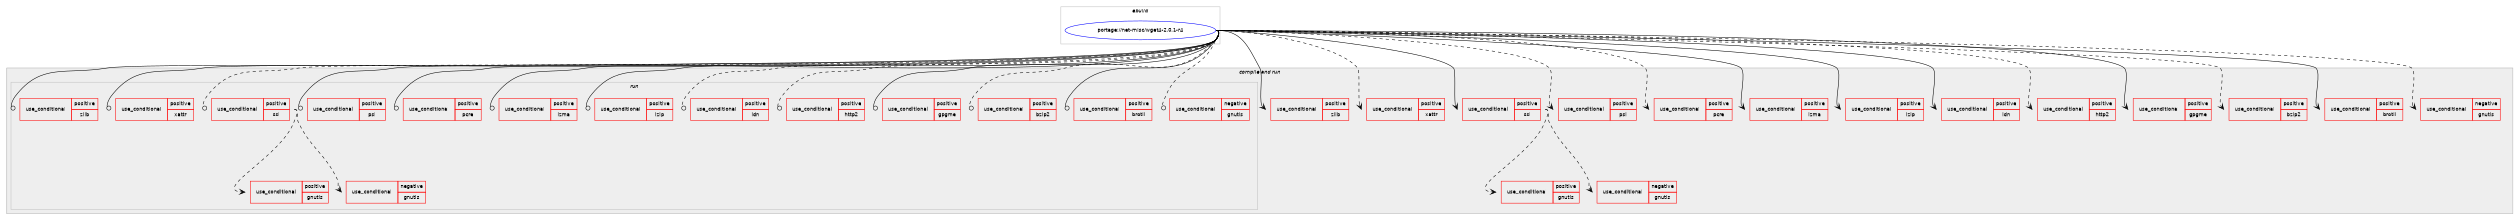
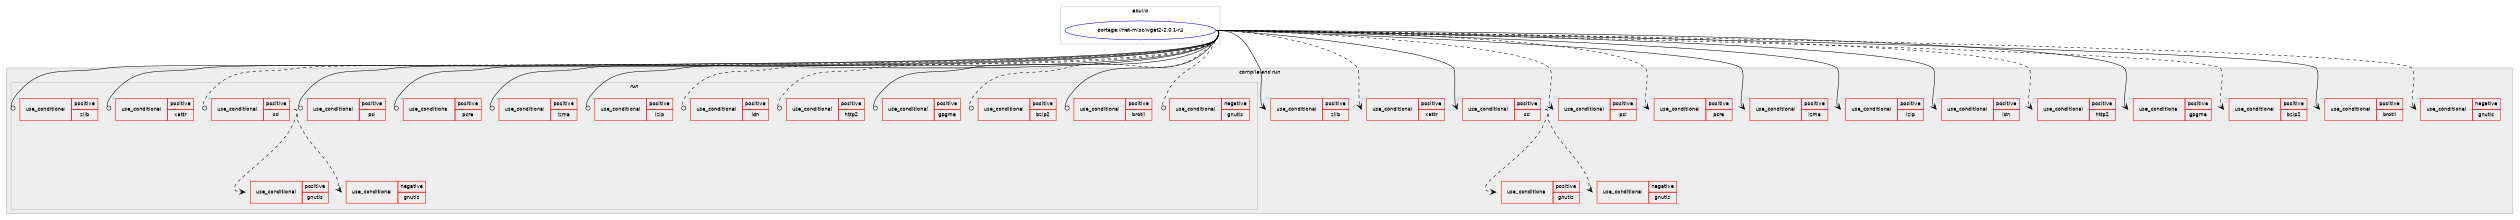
(1140, 30) -> (1140, 30)
